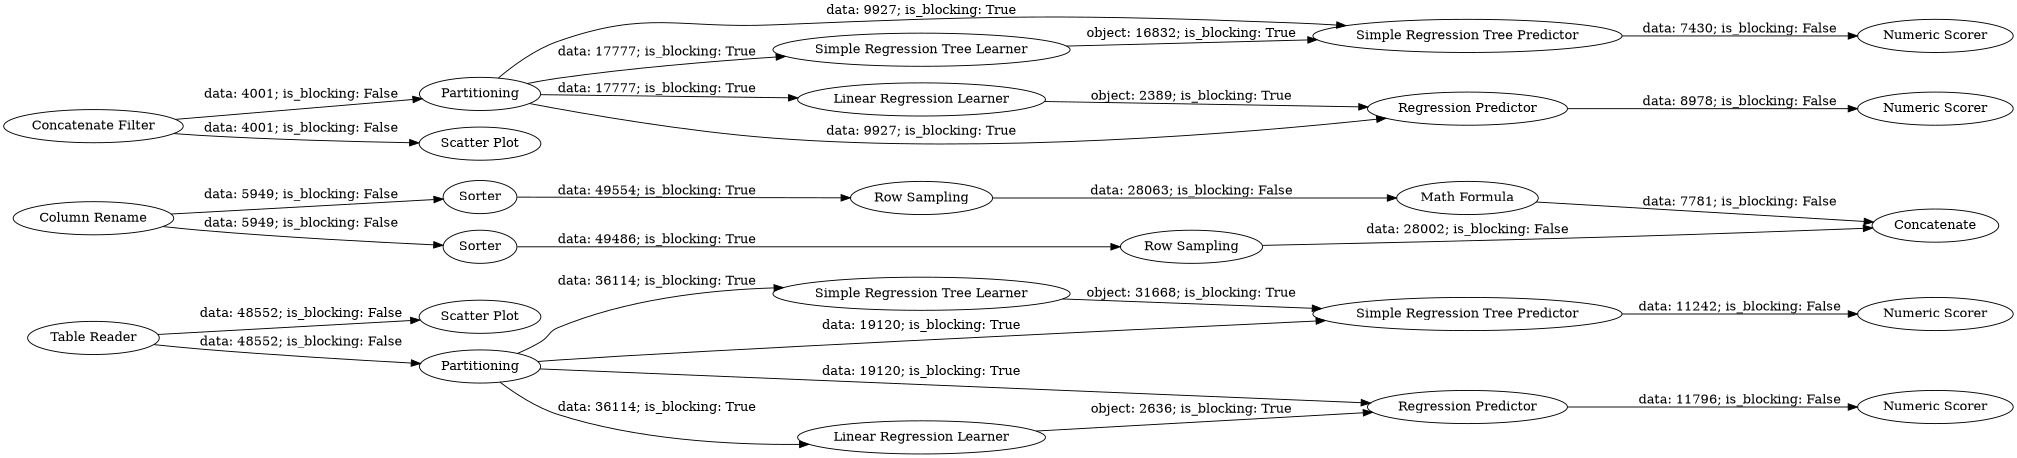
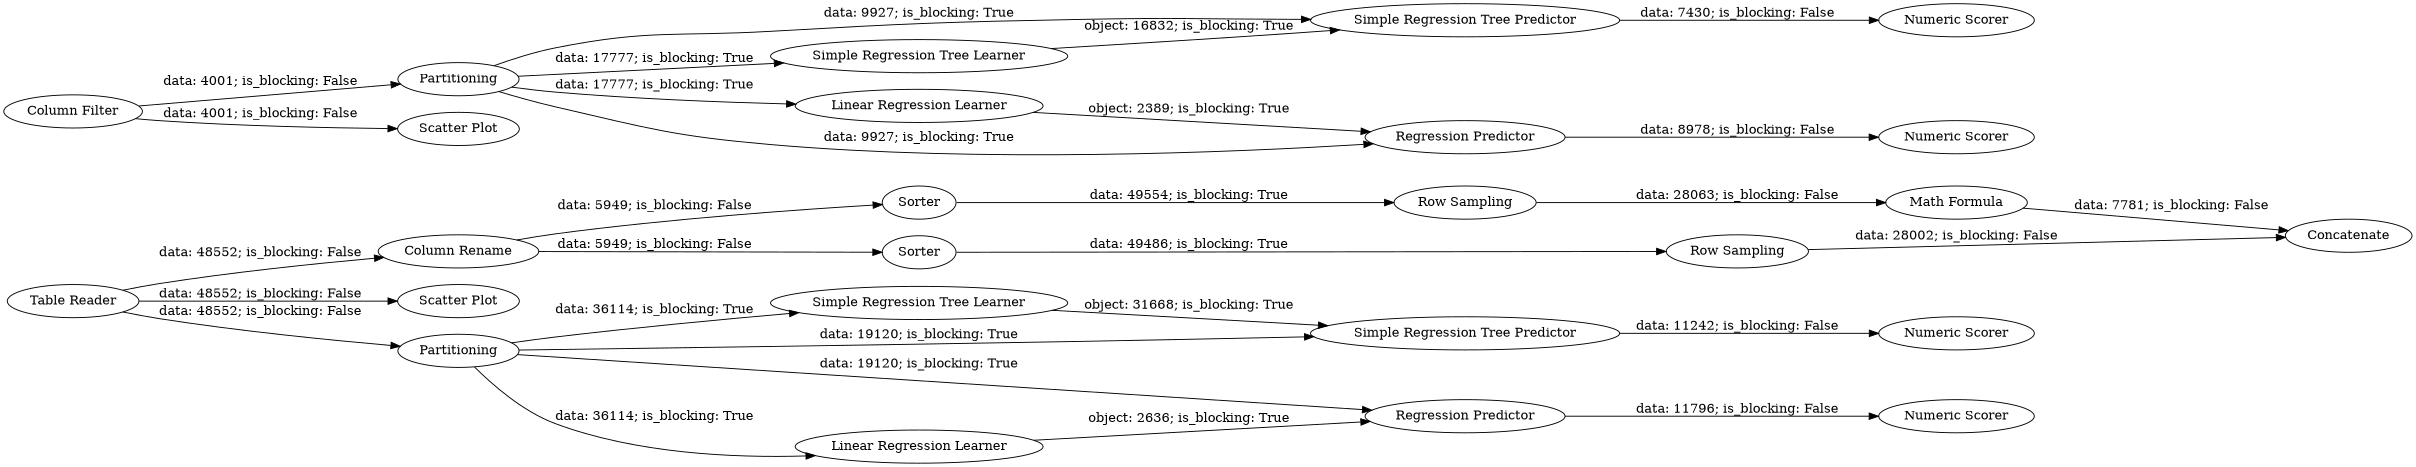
(93, 126) -> (73, 111)
none -> (248, 271)
